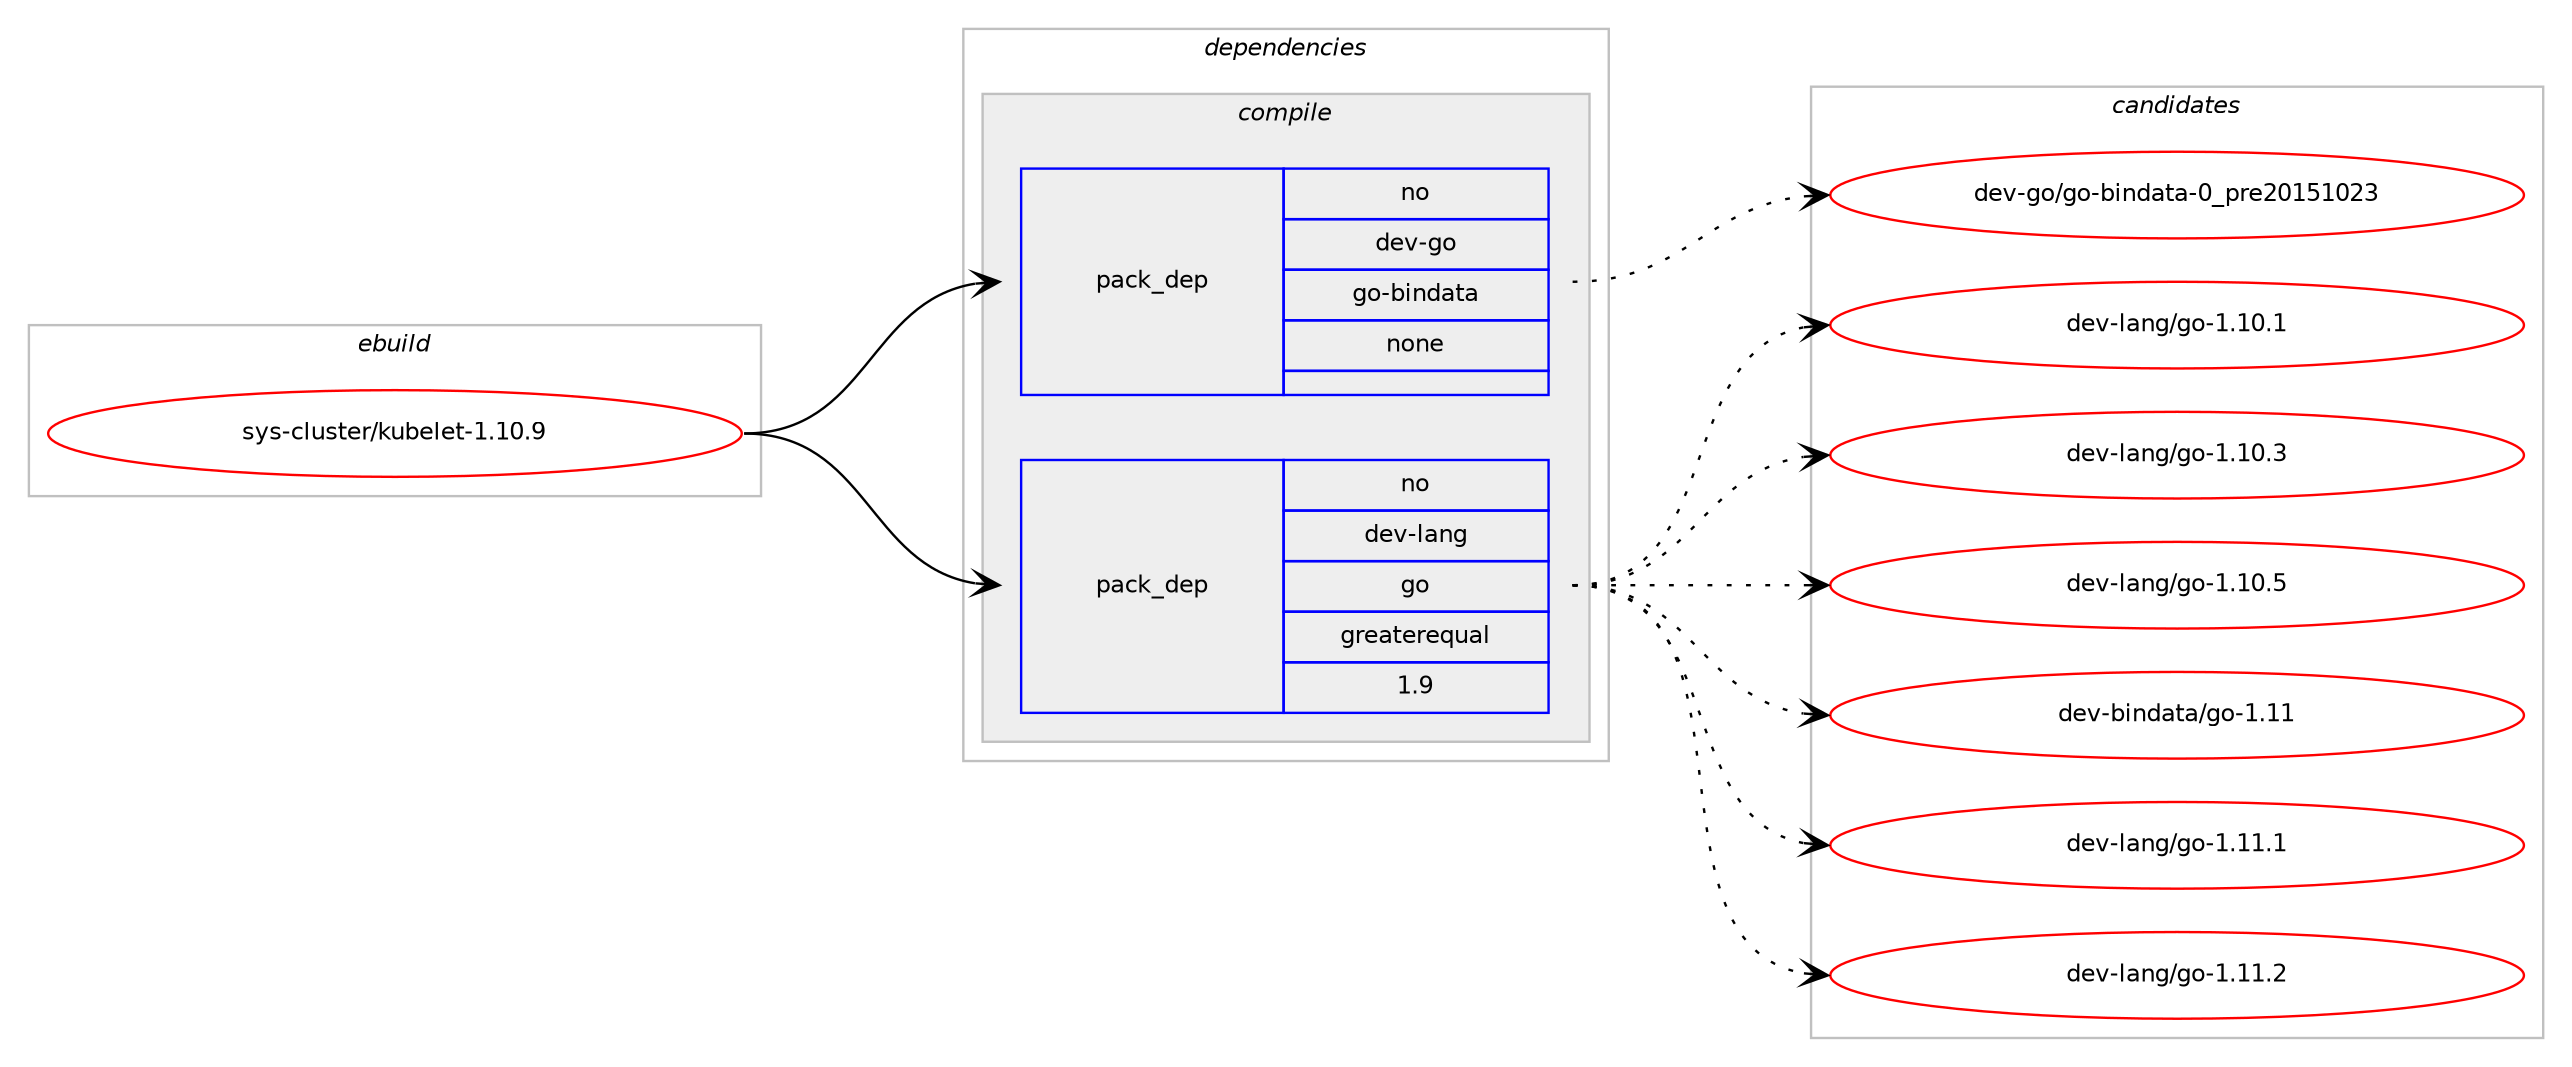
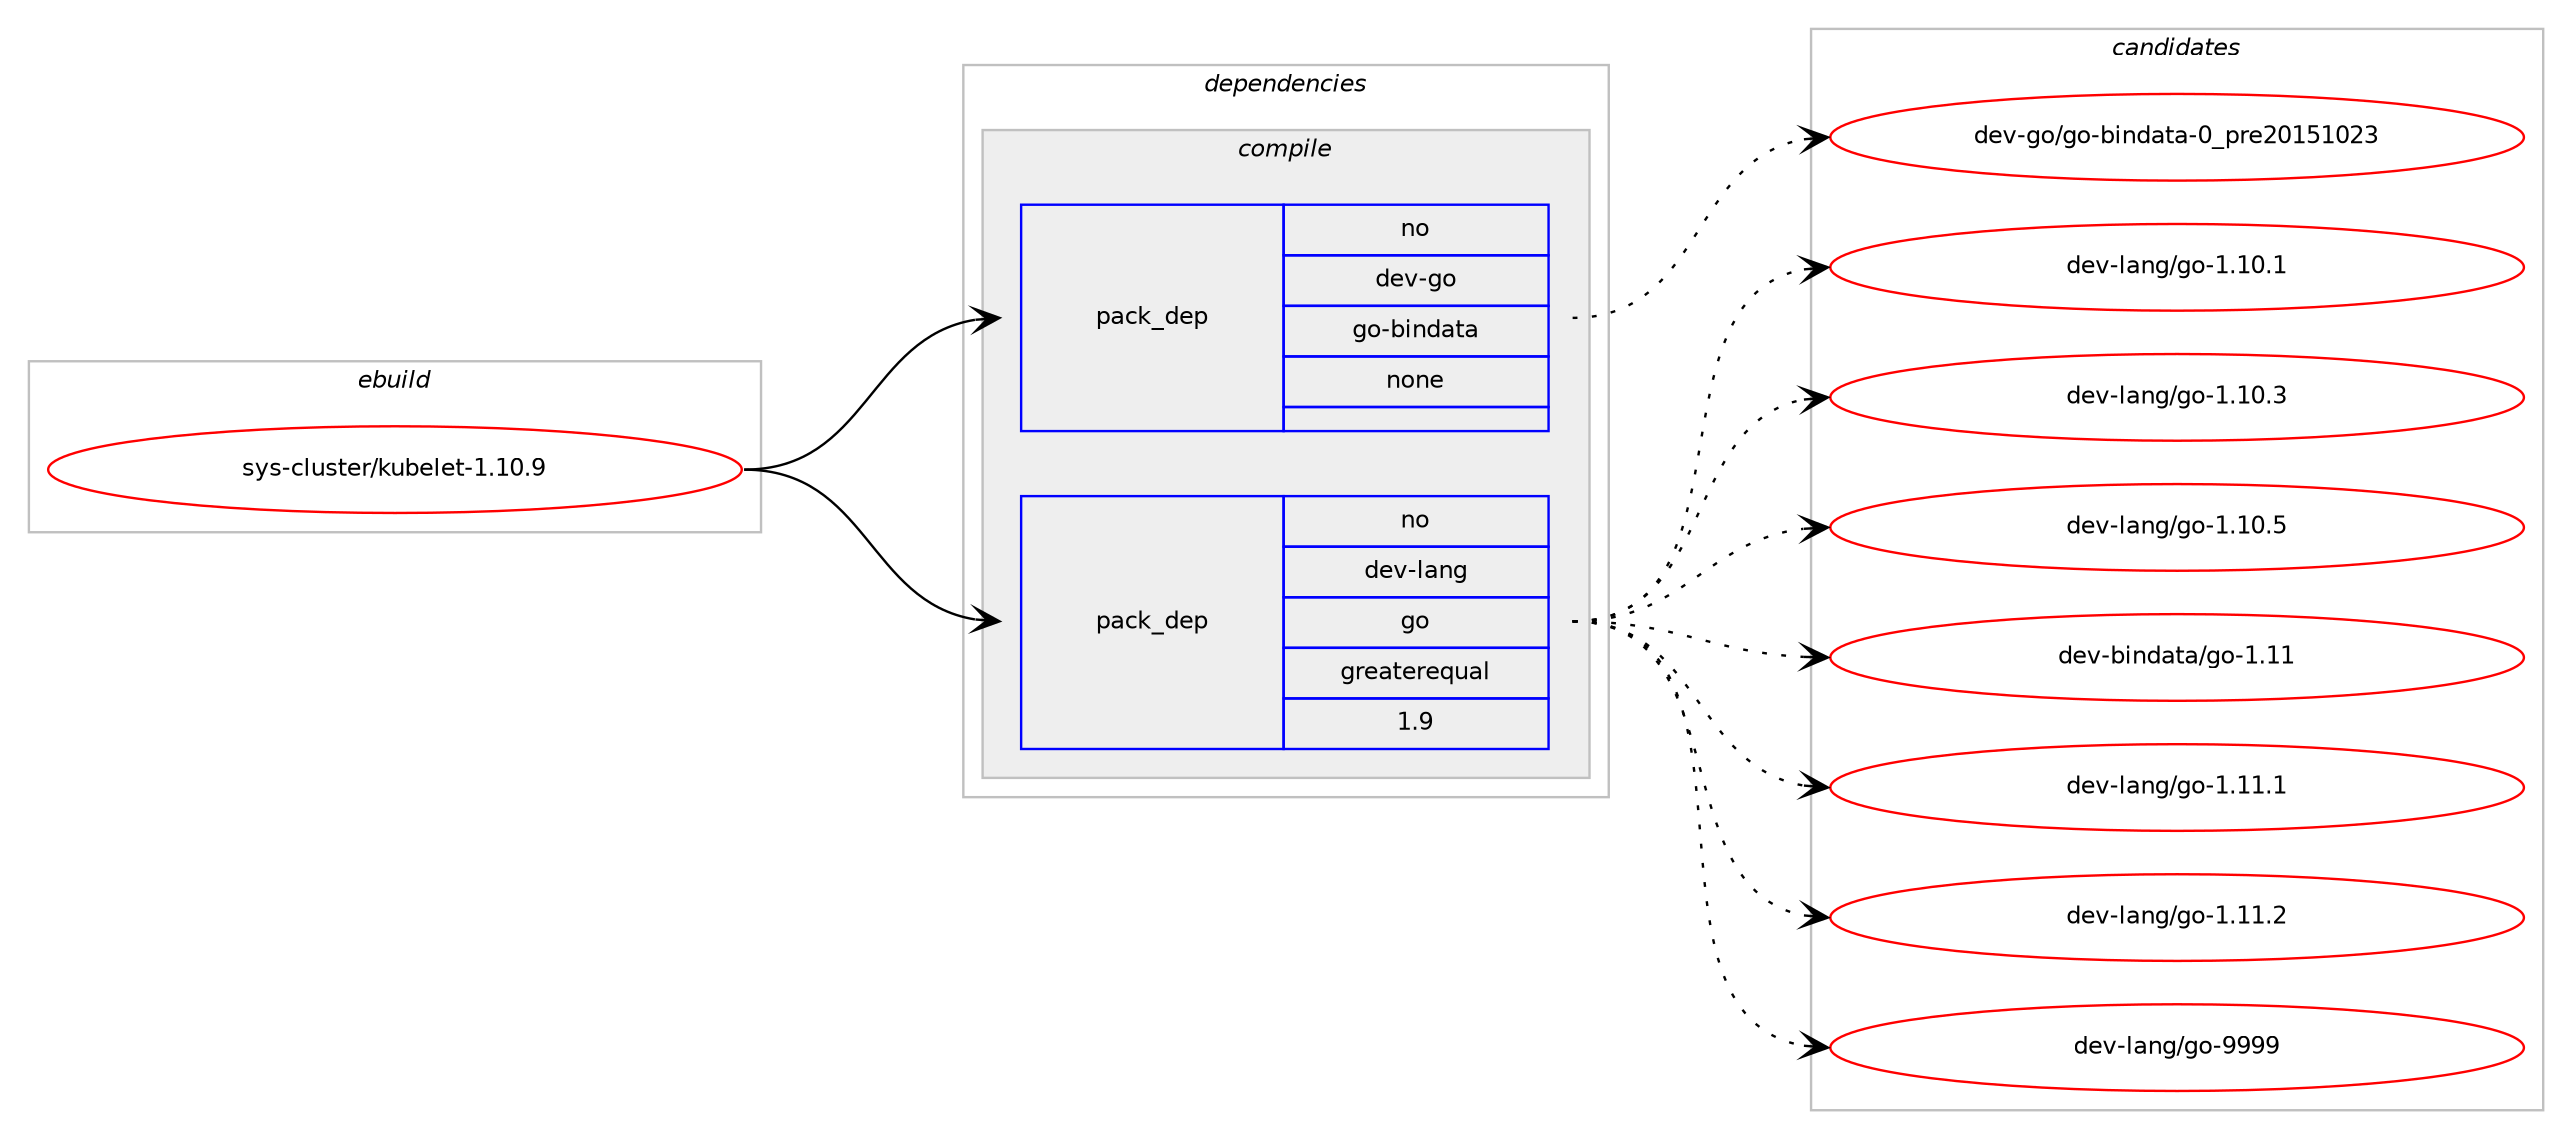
none -> (2177, 1048)
